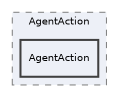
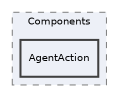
(59, 22) -> (59, 22)
